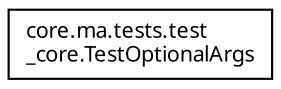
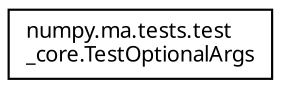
(140, 44) -> (140, 44)
